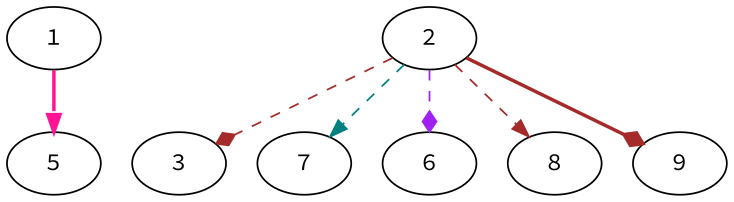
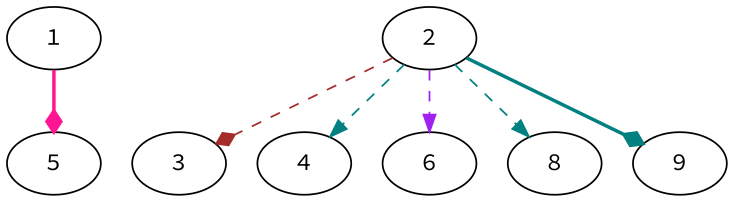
(54, 91) -> (54, 91)
(430, 92) -> (430, 92)
(486, 95) -> (486, 95)
(545, 96) -> (545, 96)
(304, 163) -> (304, 163)
